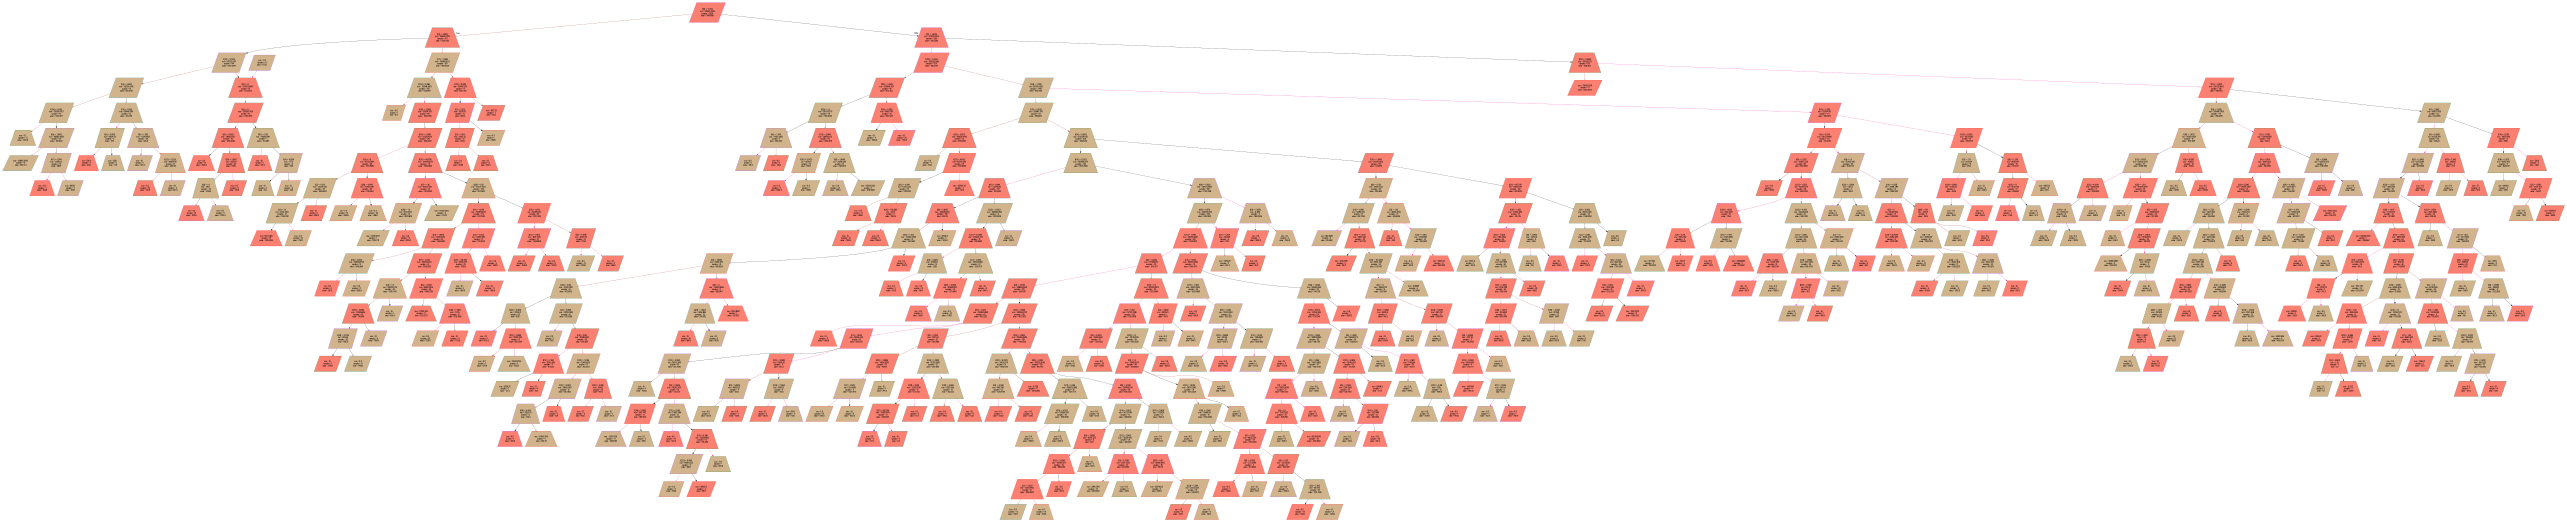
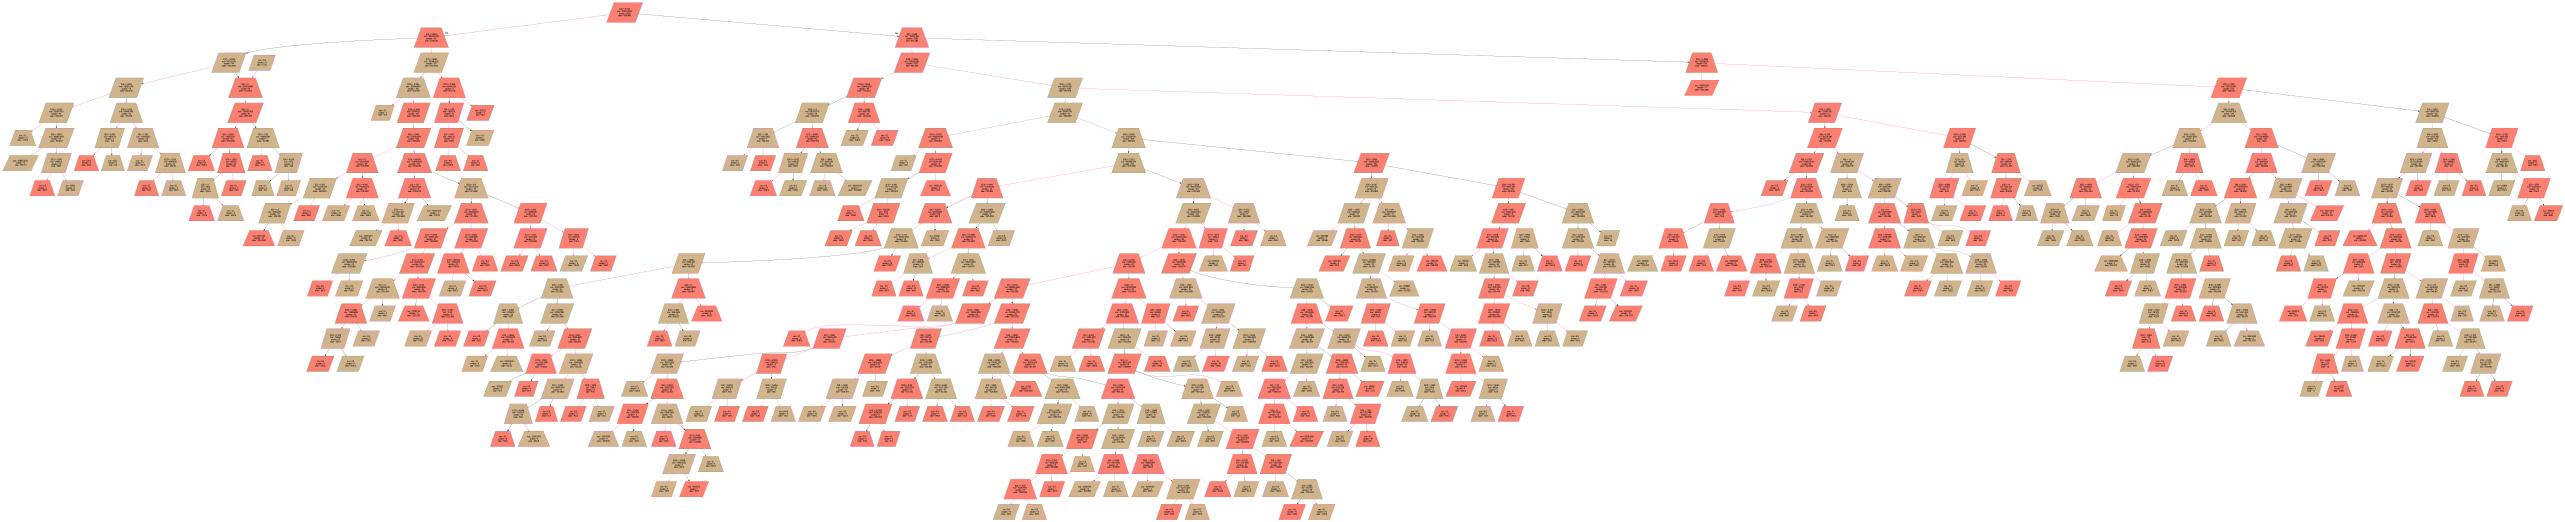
(173, 188) -> (174, 188)
(1833, 213) -> none
